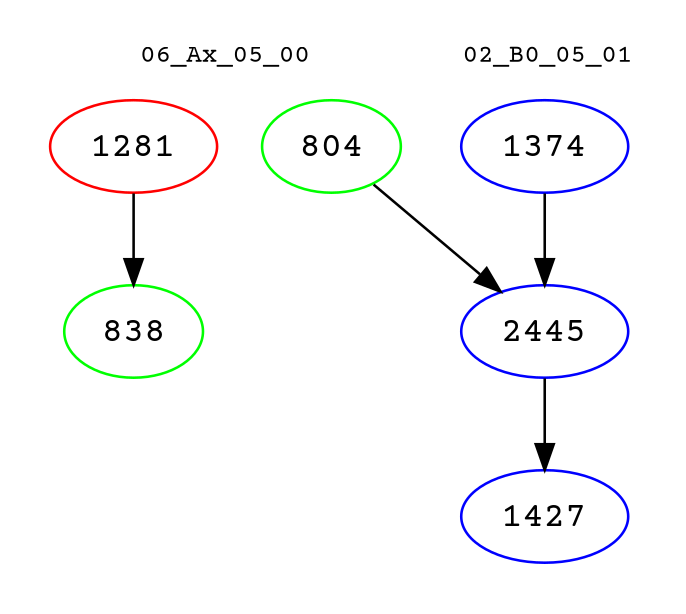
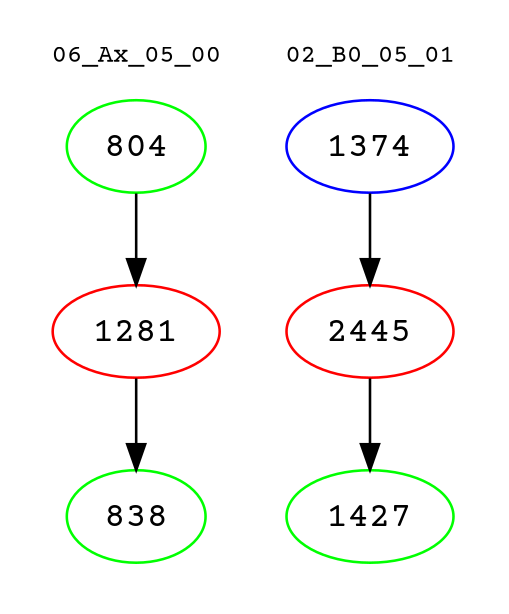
(406, 211) -> (136, 226)
(545, 331) -> (370, 331)
(545, 516) -> (370, 516)
